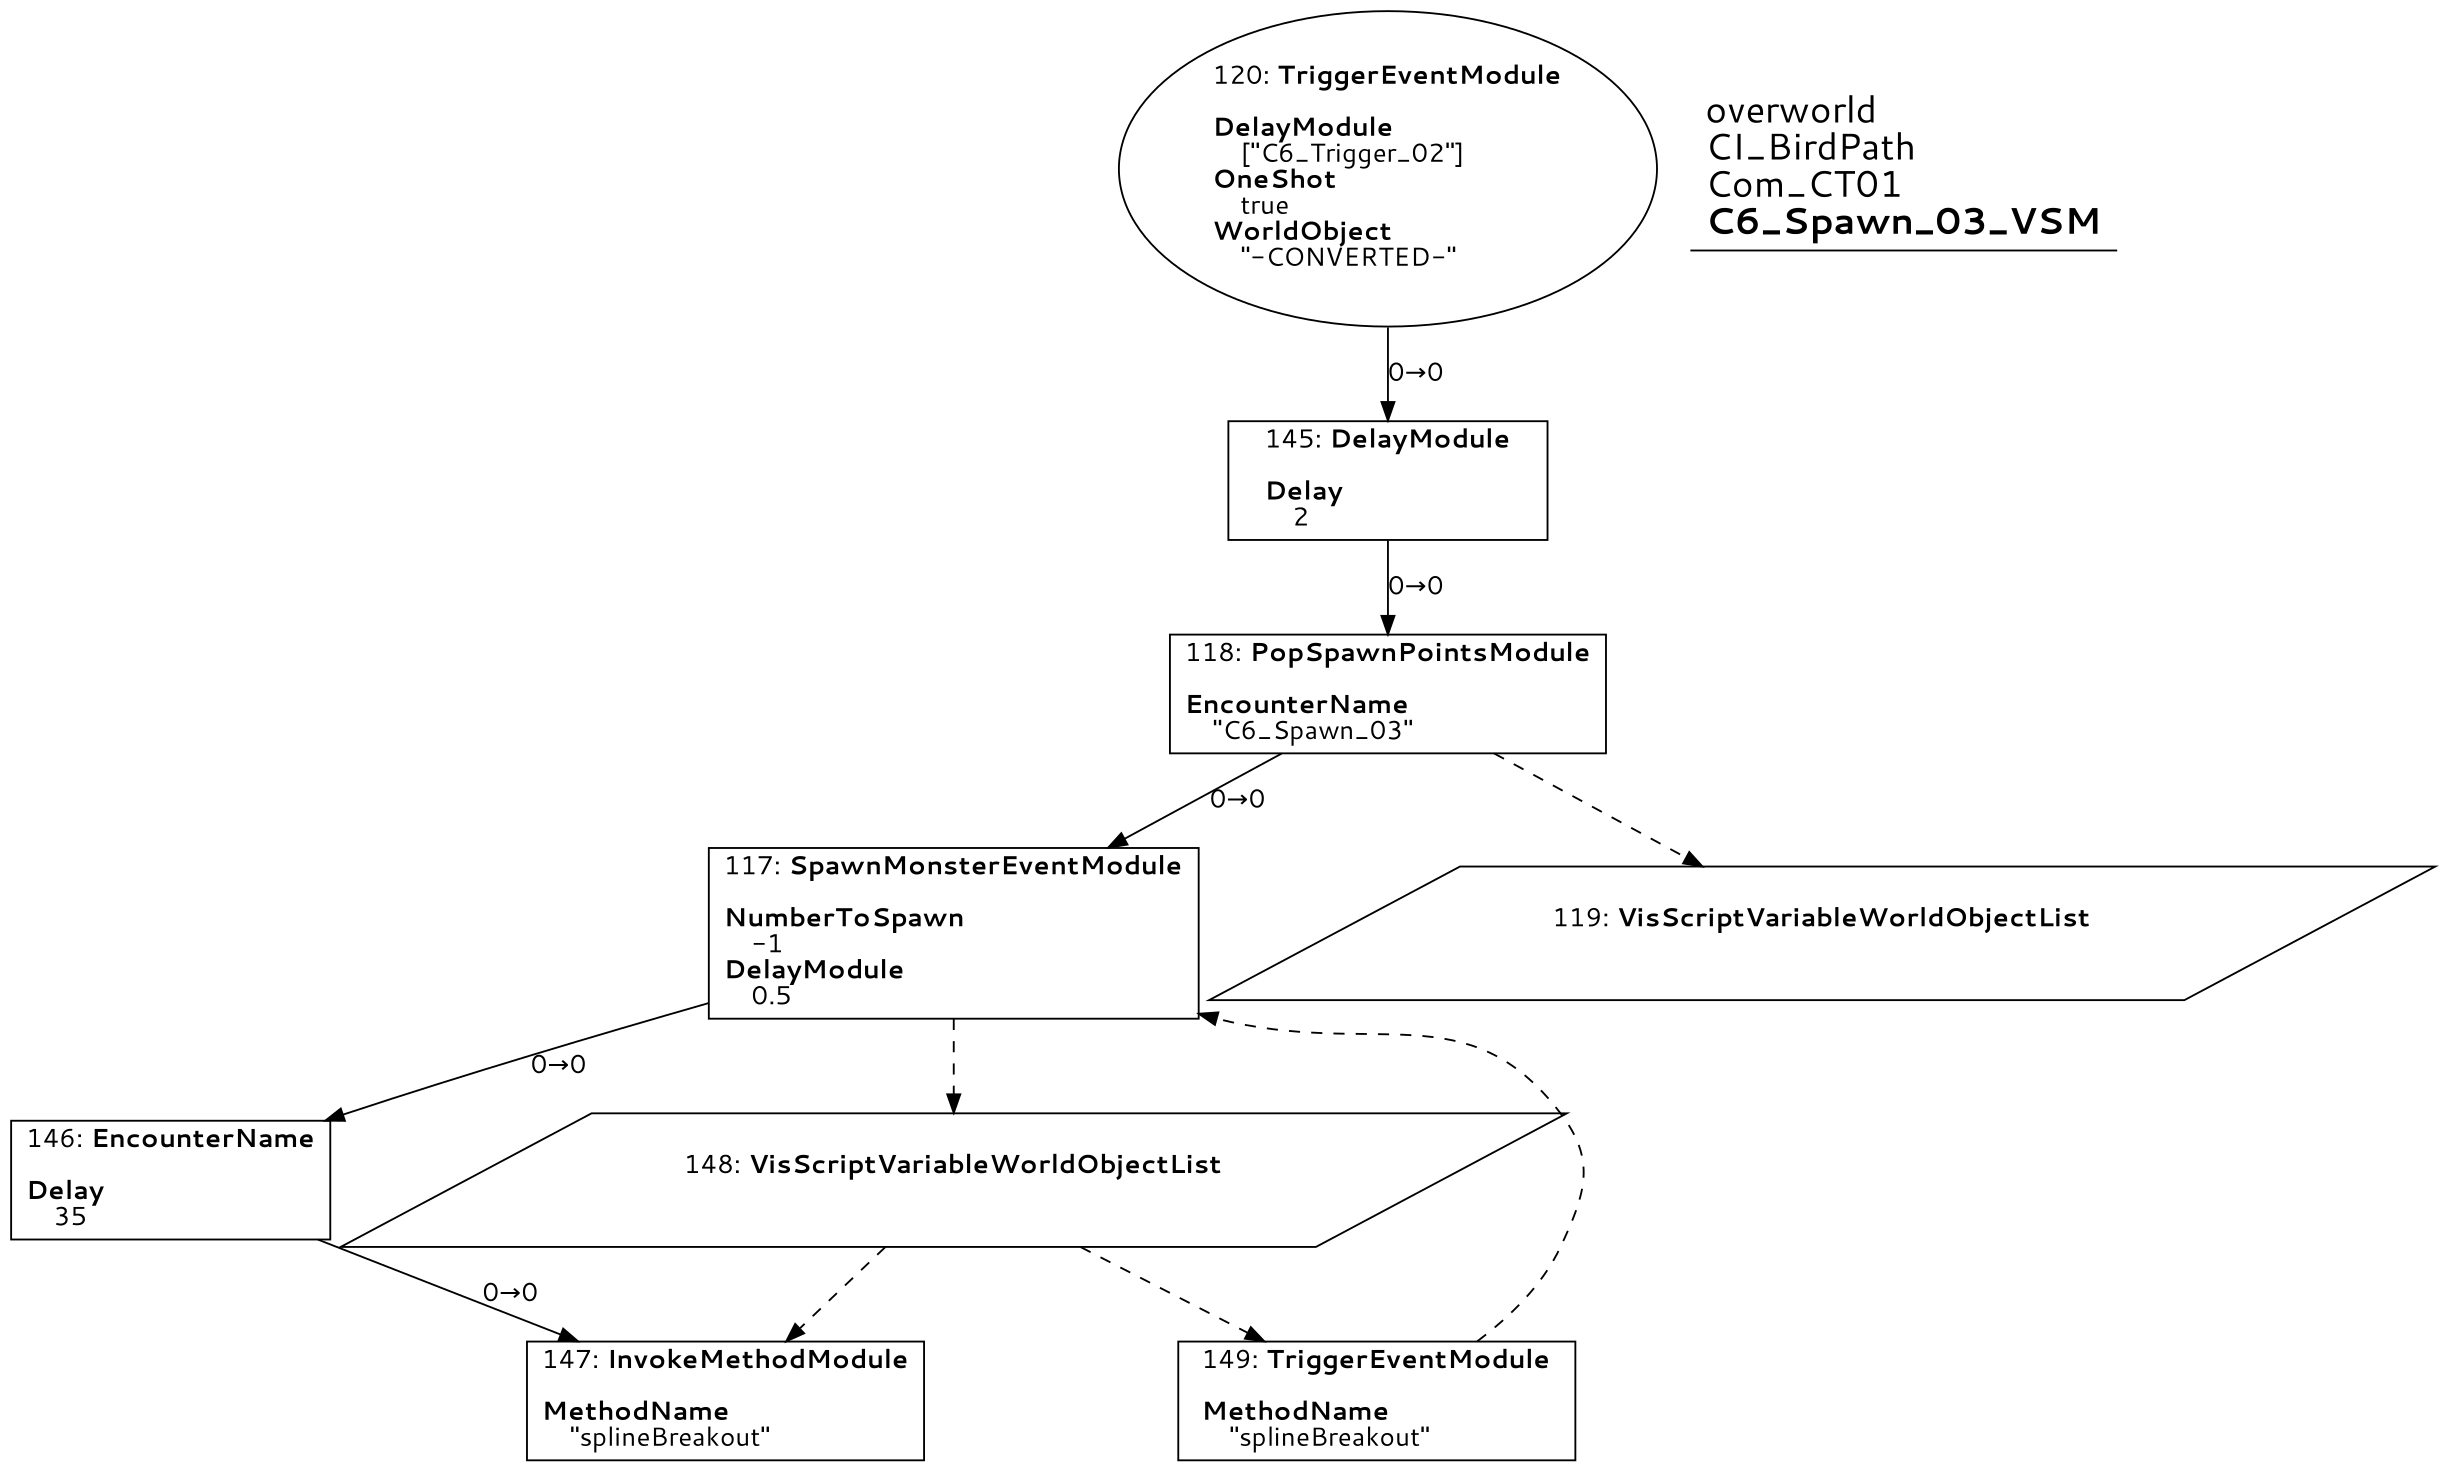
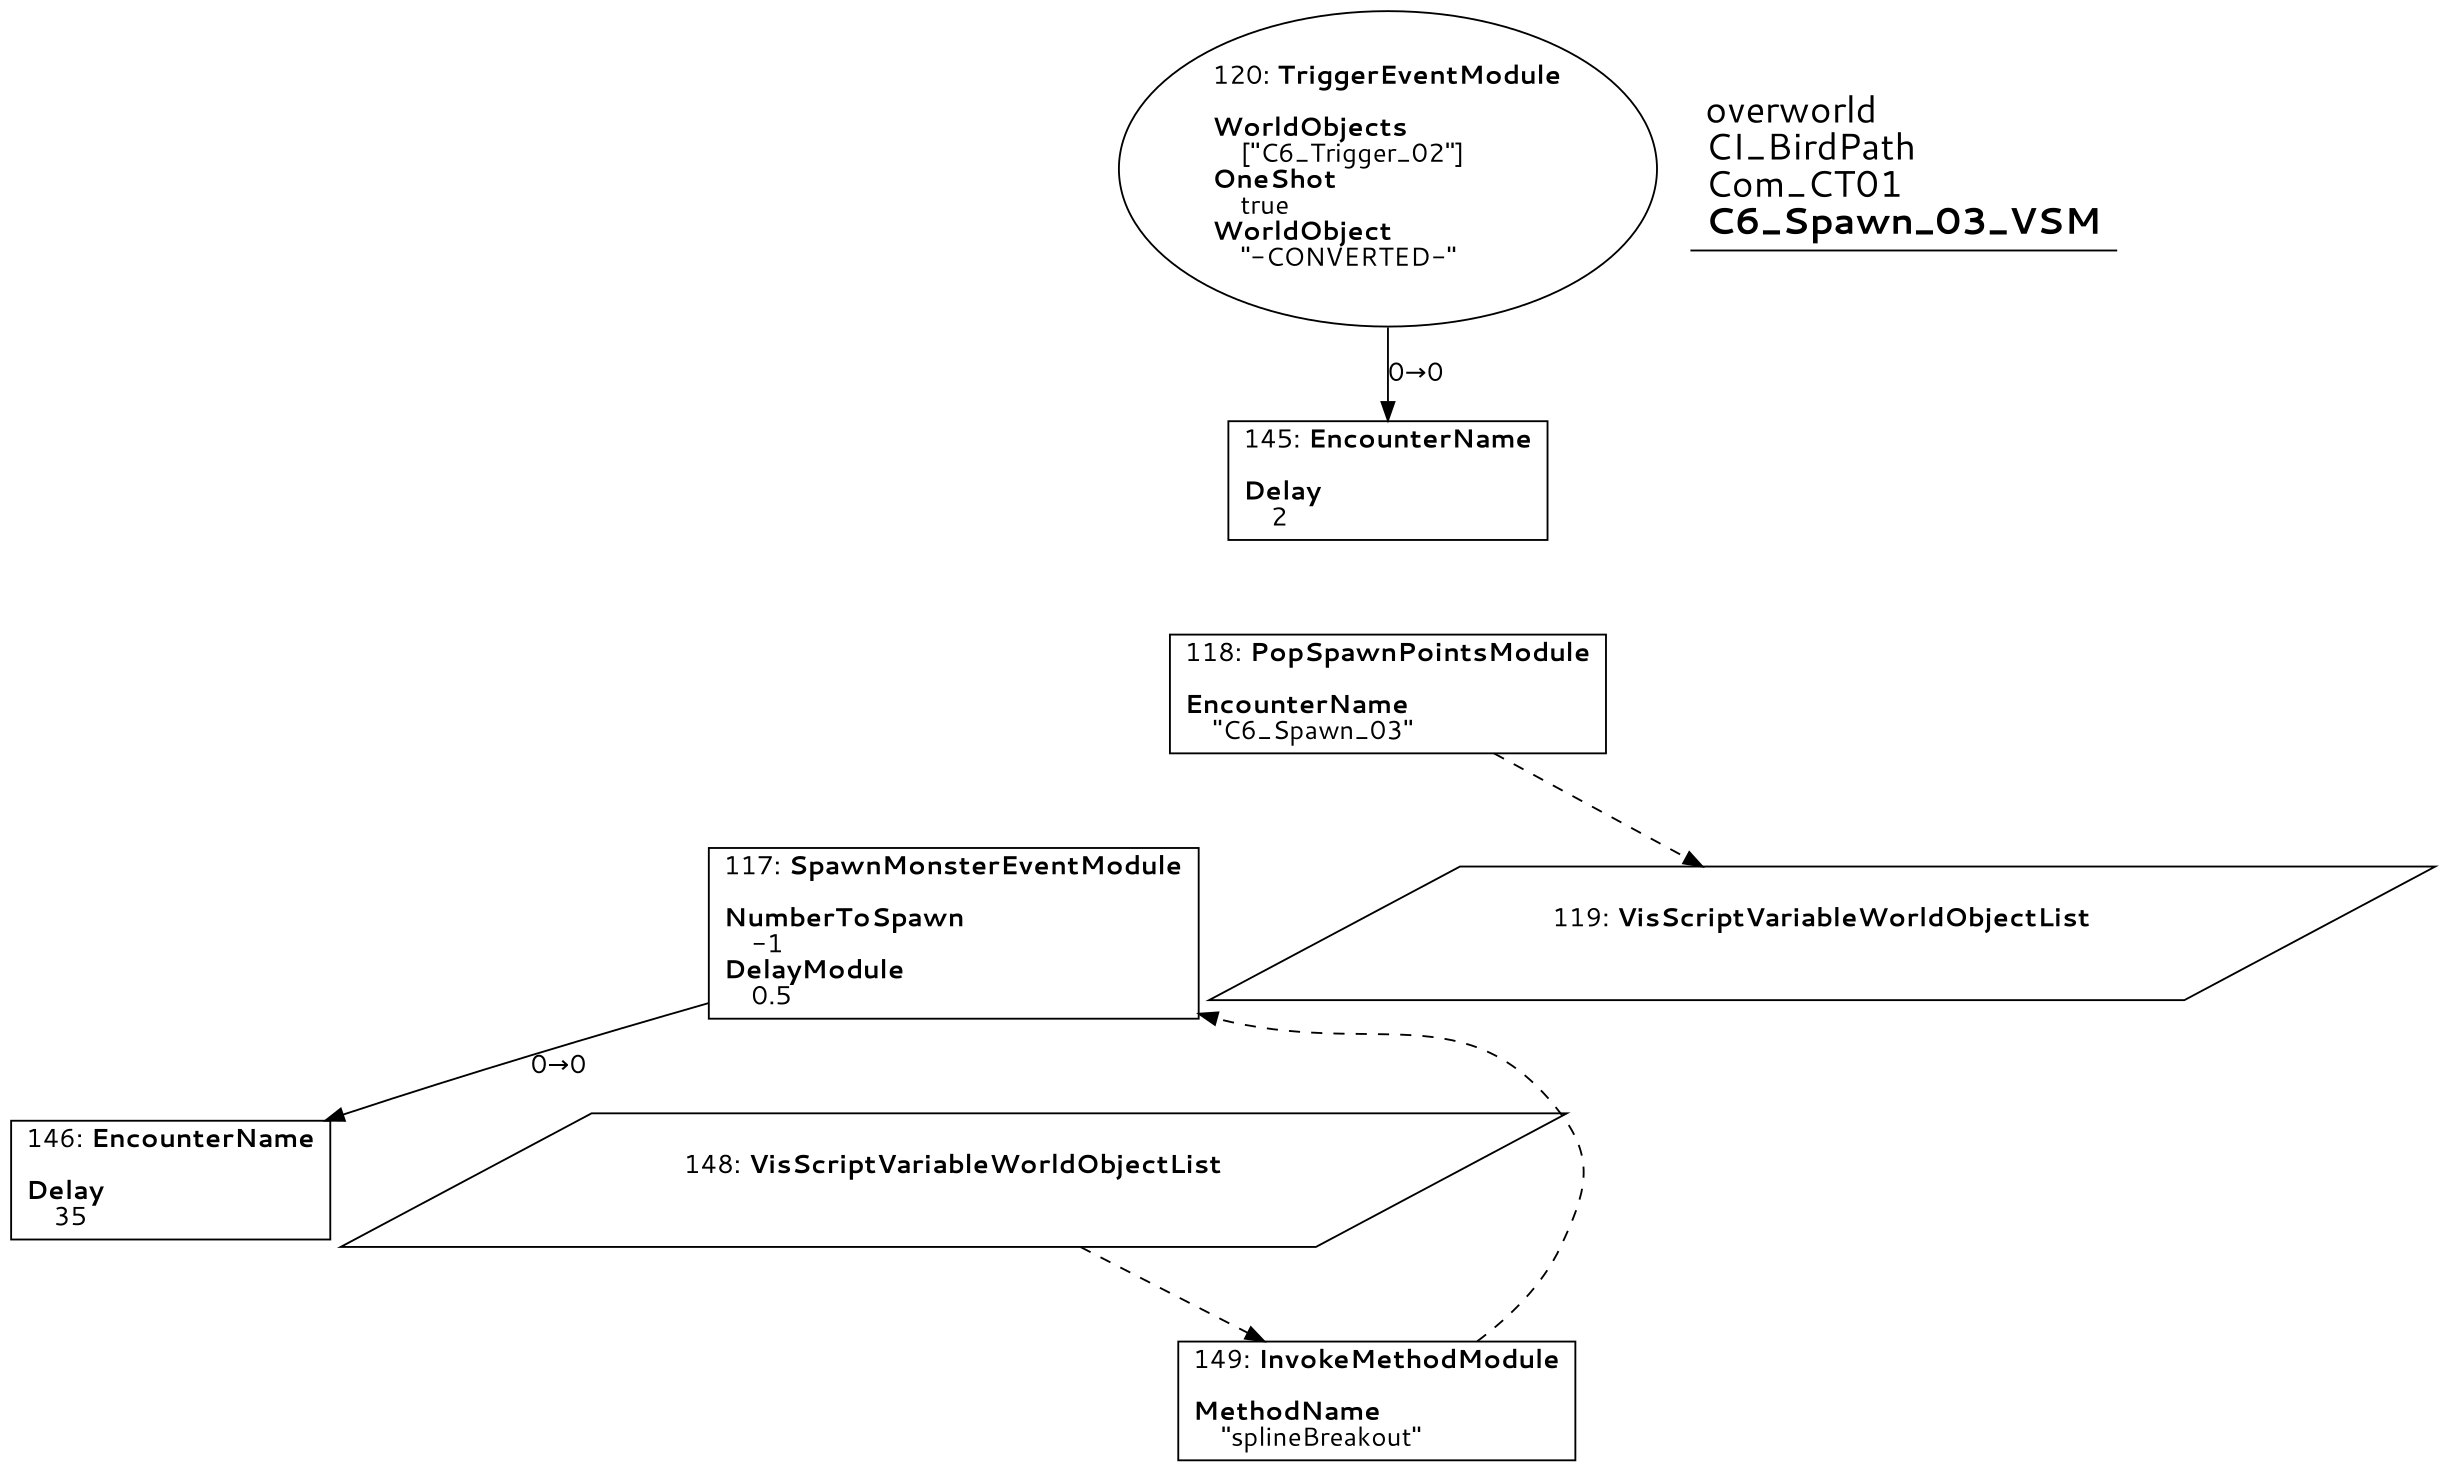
(1304, 128) -> (1311, 128)
(1420, 440) -> (1420, 440)
(1388, 578) -> none
(1203, 796) -> none
(954, 1056) -> none
(1409, 1360) -> (1409, 1360)
(726, 1401) -> none
